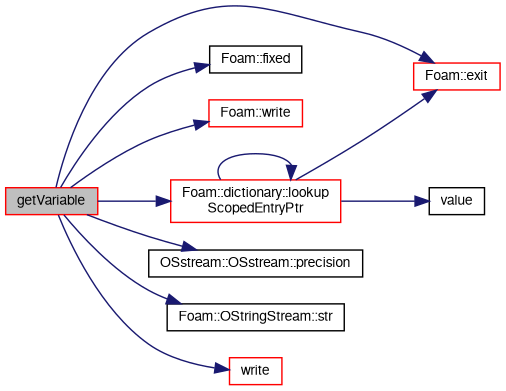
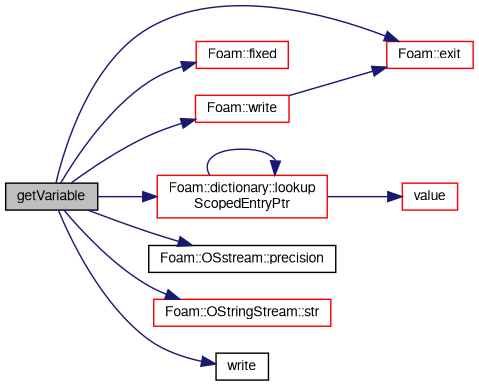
(256, 60) -> (242, 55)
(361, 141) -> (331, 83)
(52, 201) -> (52, 197)
(457, 201) -> (430, 197)
(256, 264) -> (242, 259)
(256, 317) -> (242, 313)
(256, 371) -> (242, 367)
